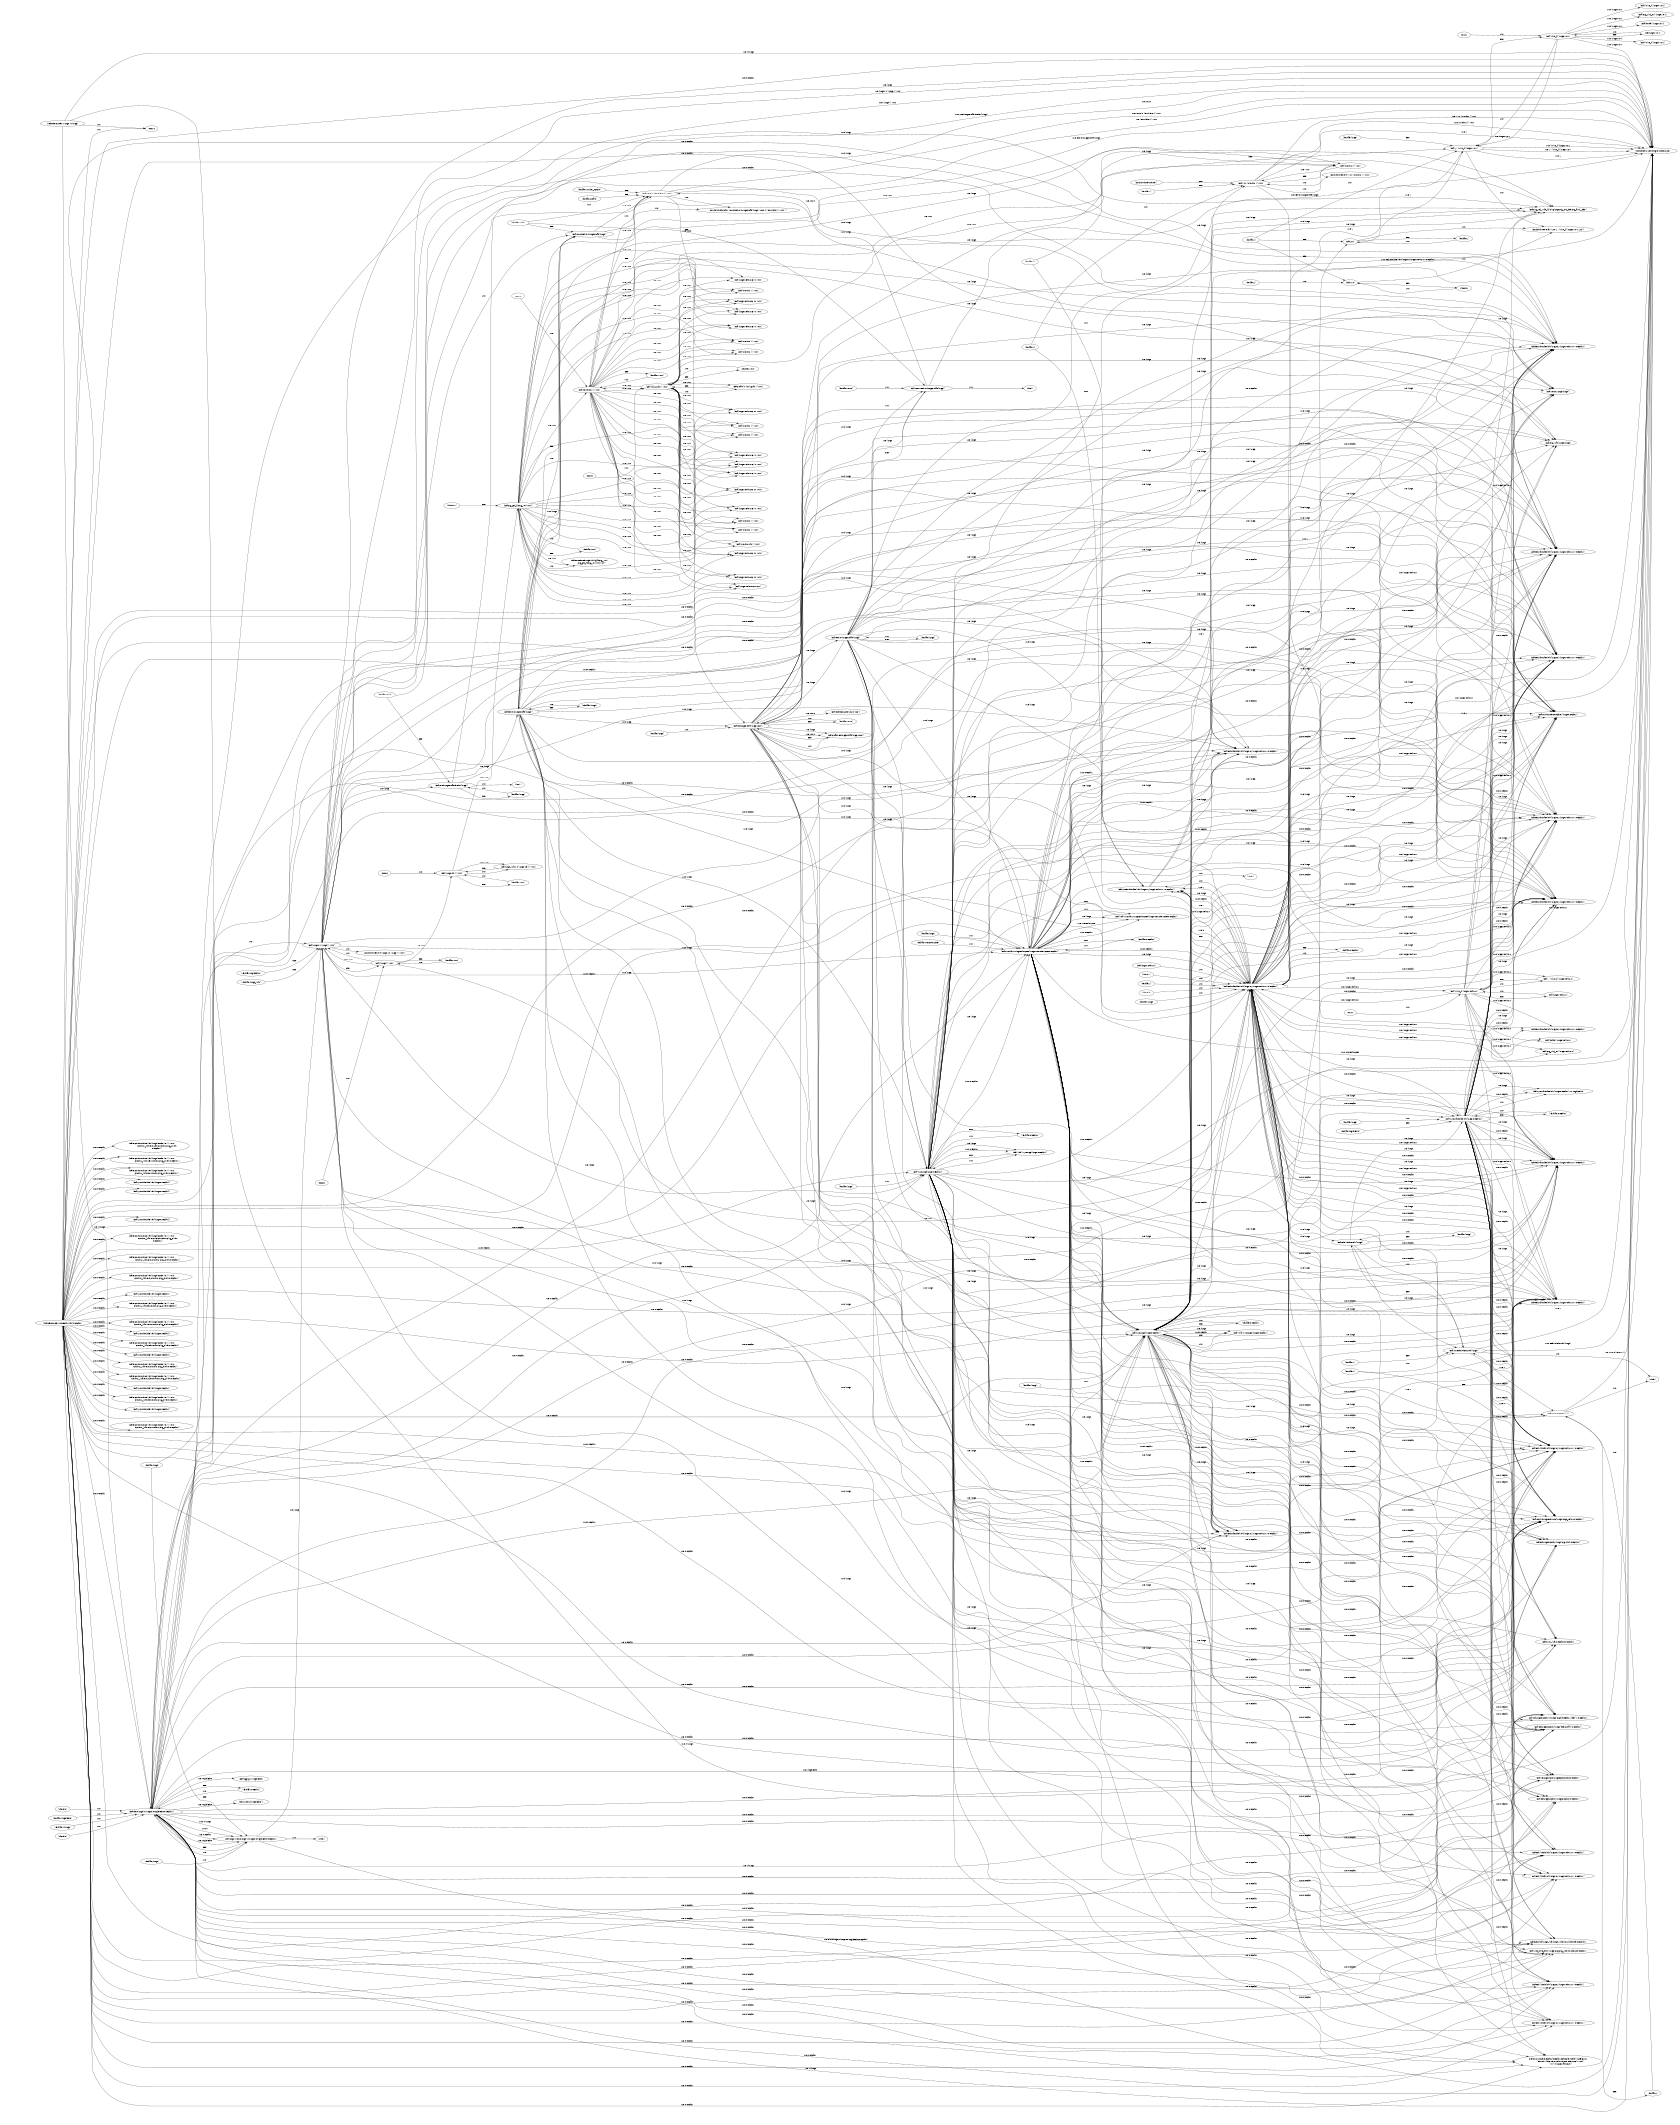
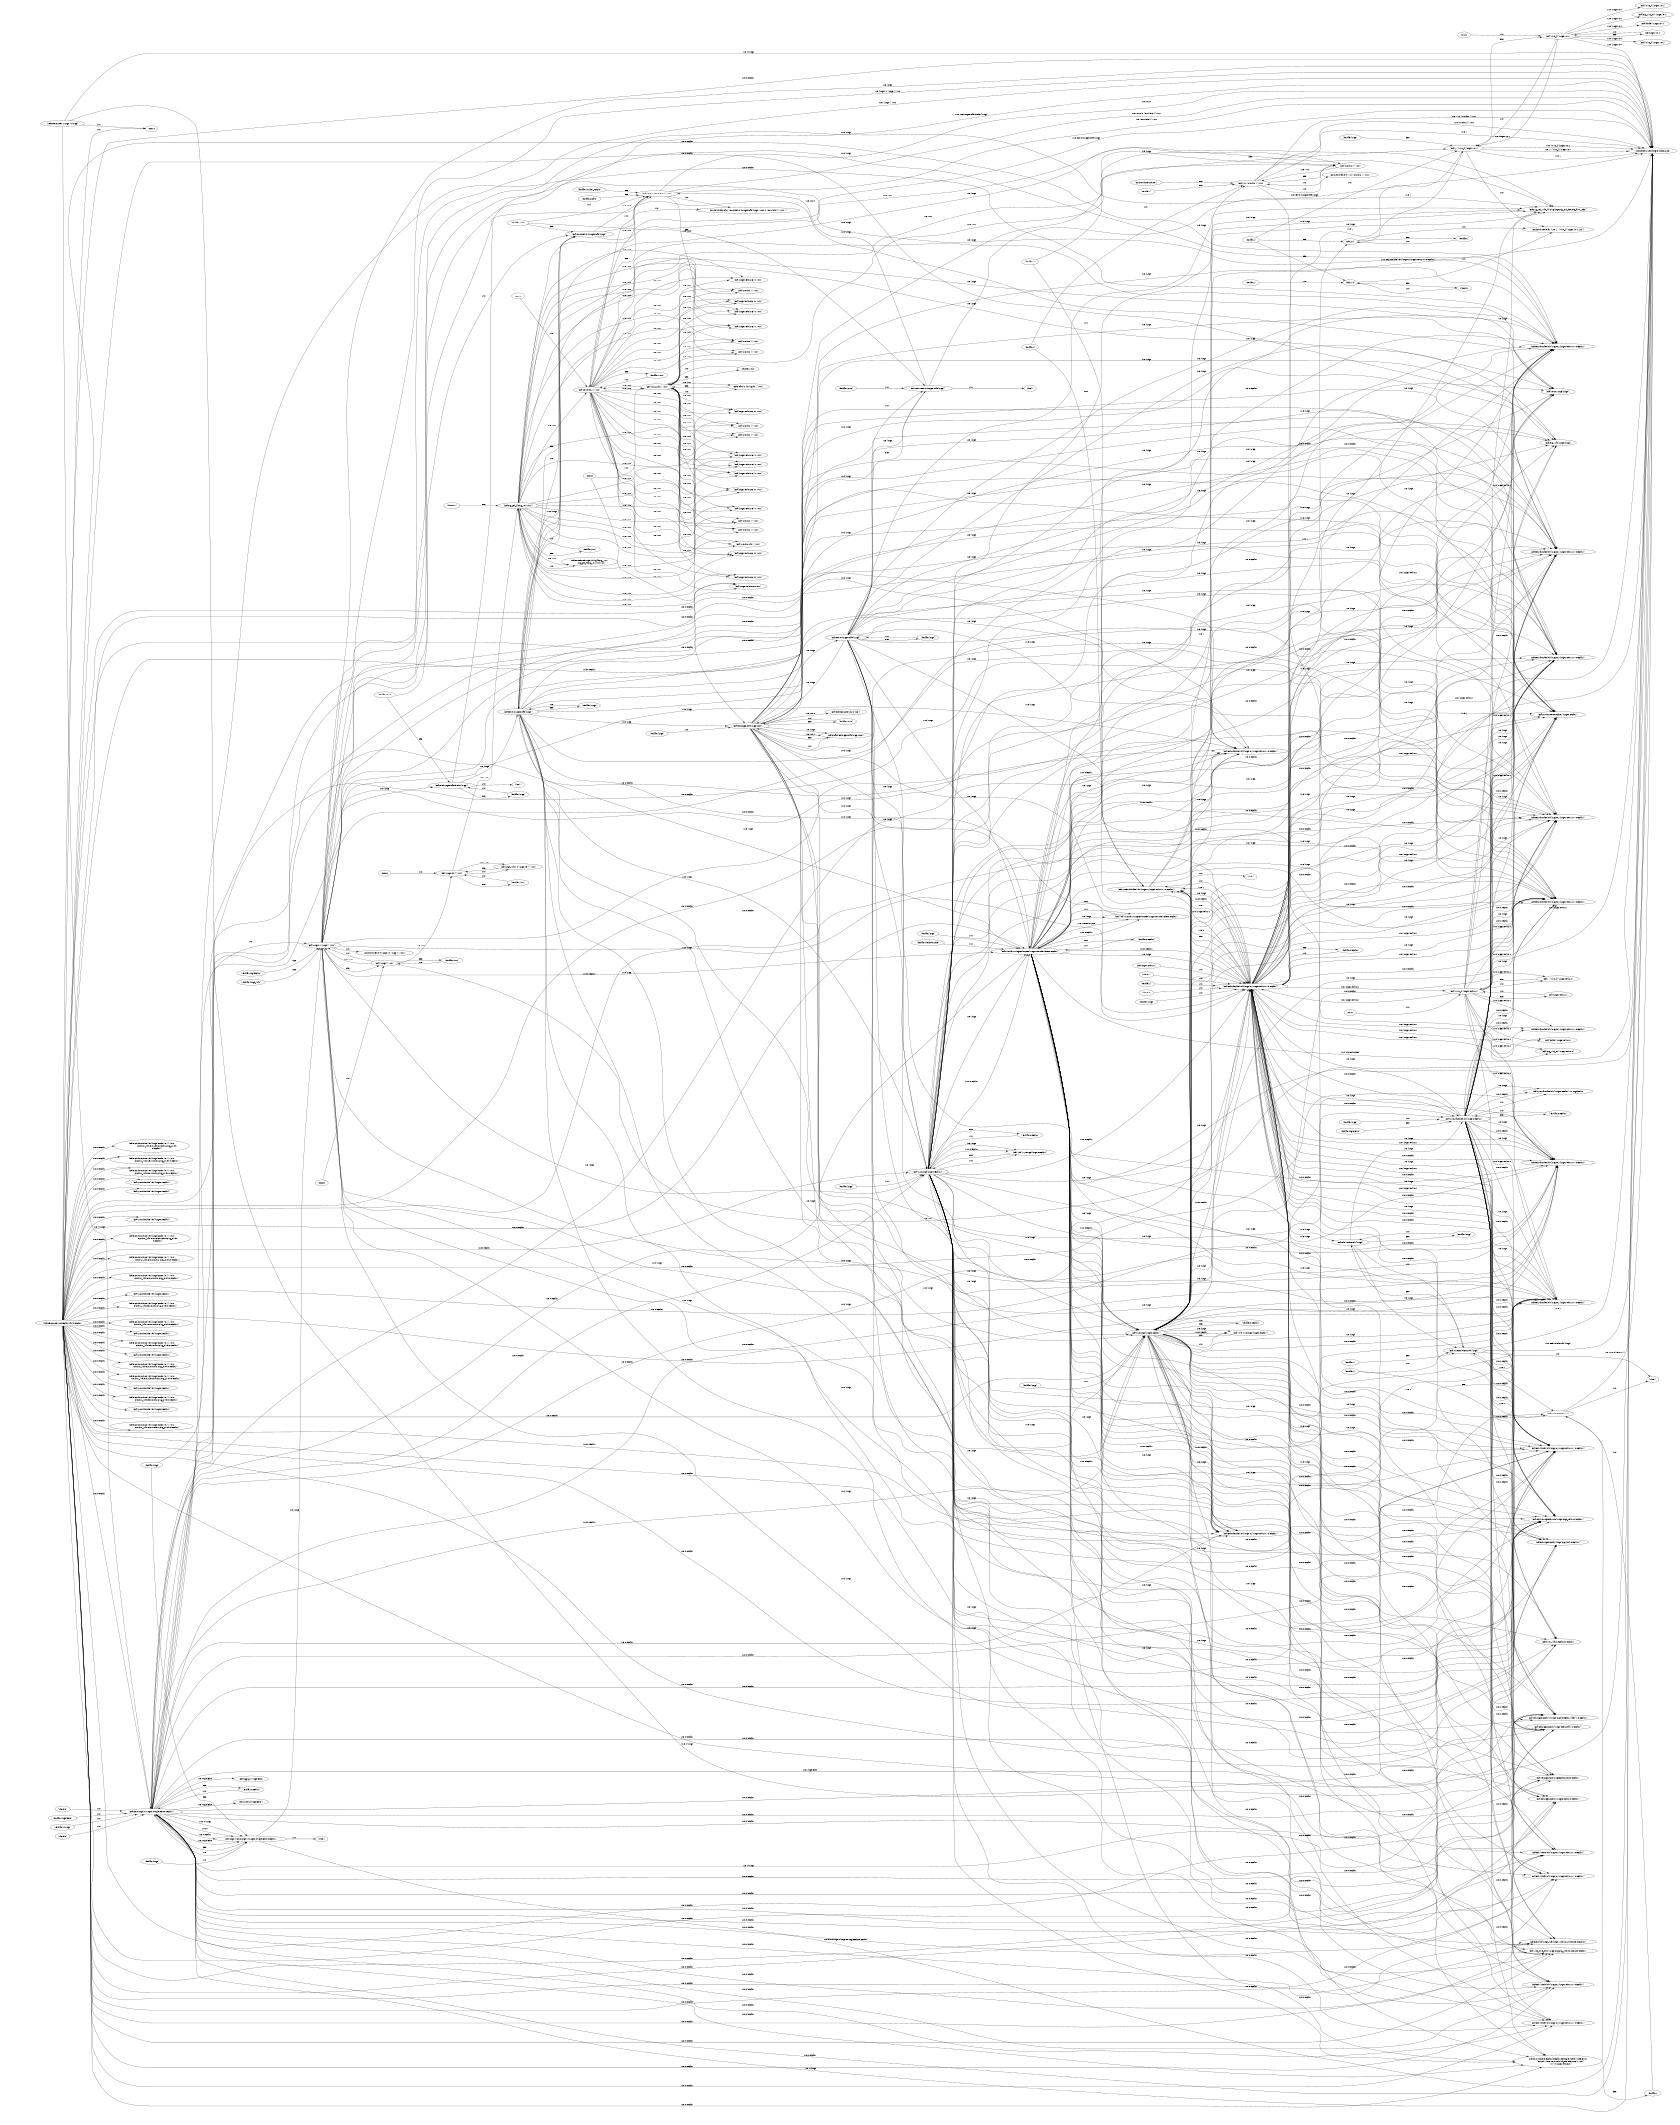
(680, 552) -> (634, 576)
